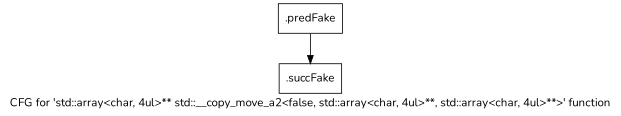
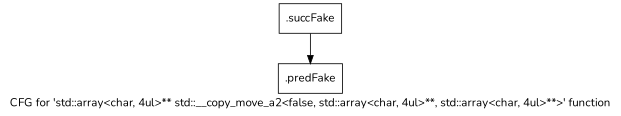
(310, 44) -> (310, 44)
